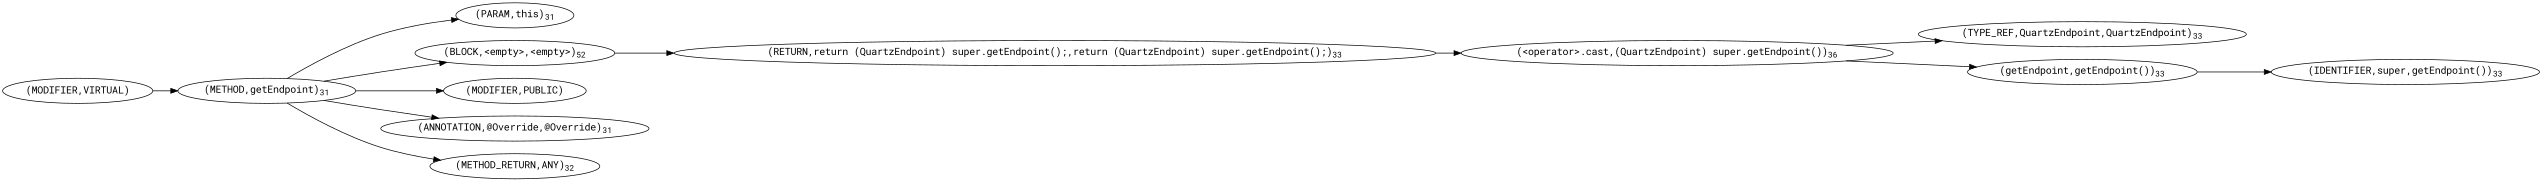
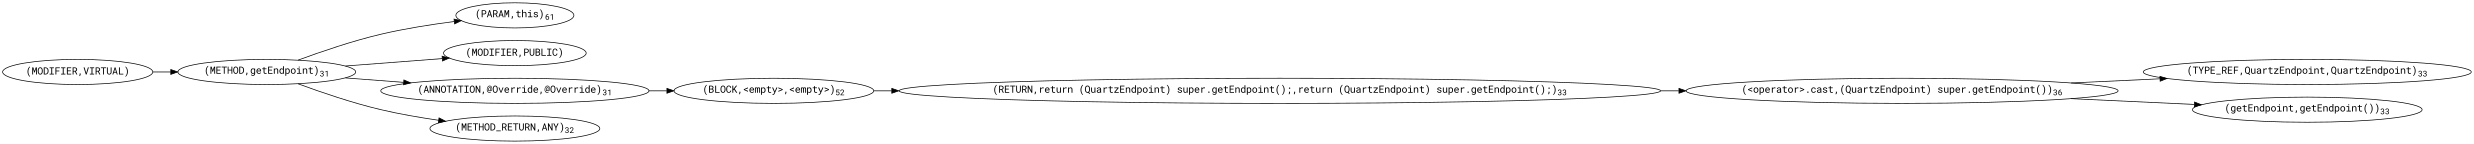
(550, 14) -> (550, 14)
(382, 72) -> (658, 91)
(2405, 72) -> none
